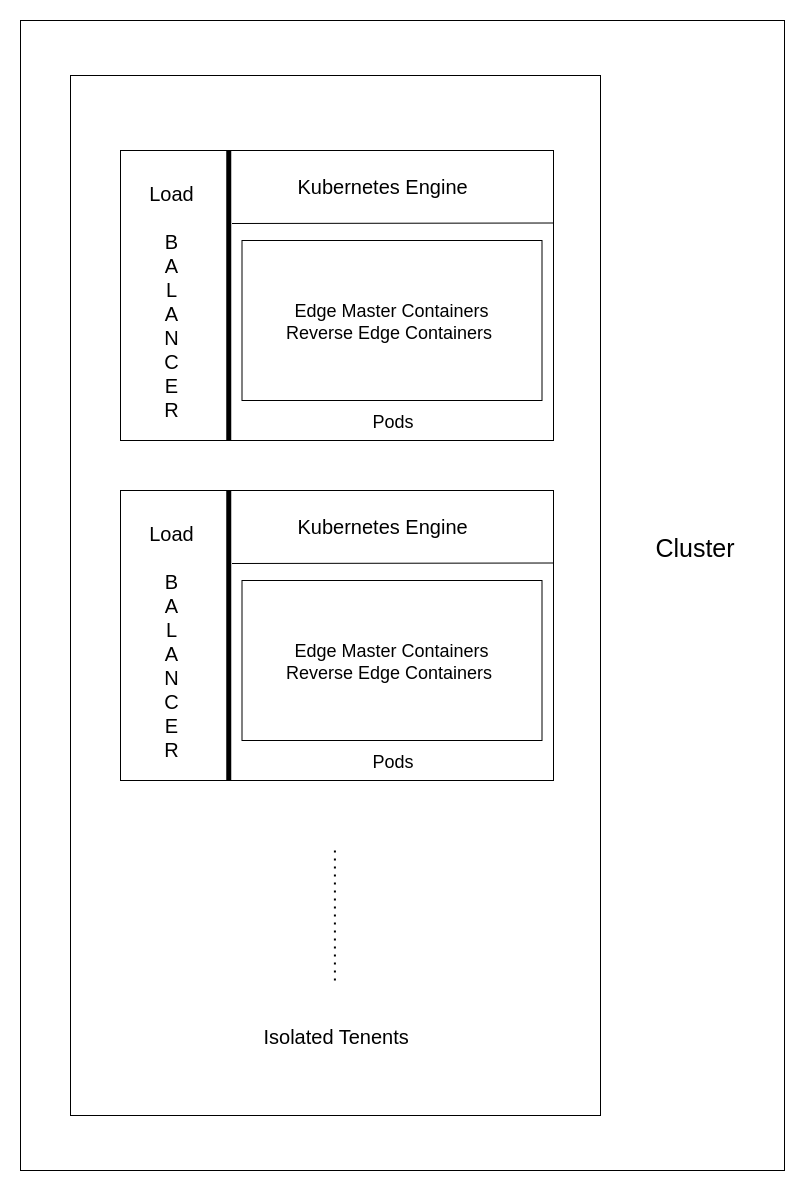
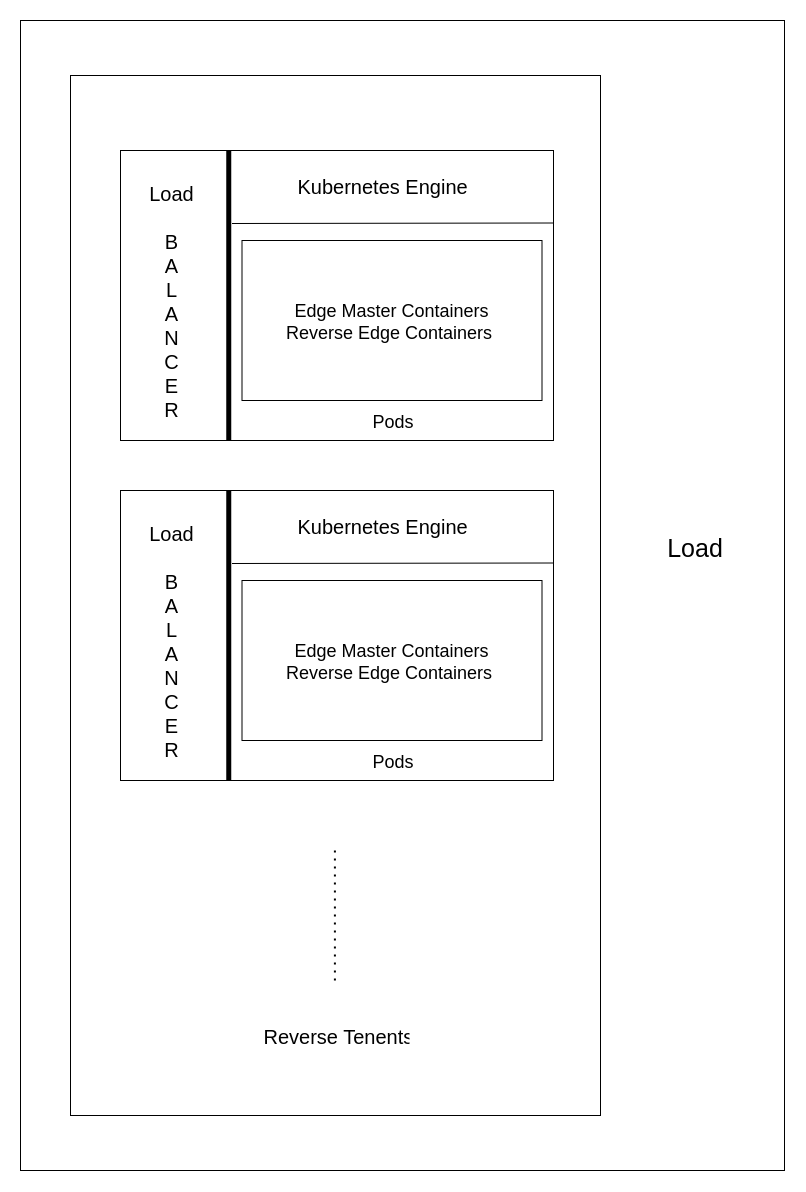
(695, 548) -> (695, 548)
(348, 1037) -> (345, 1037)
